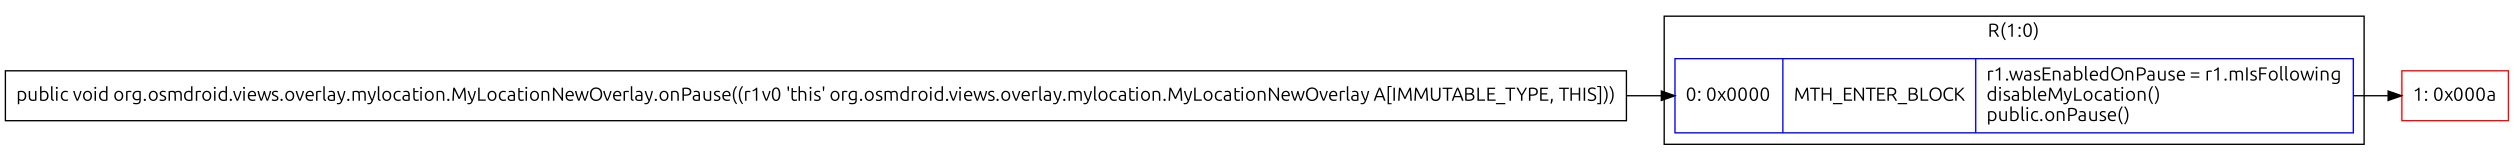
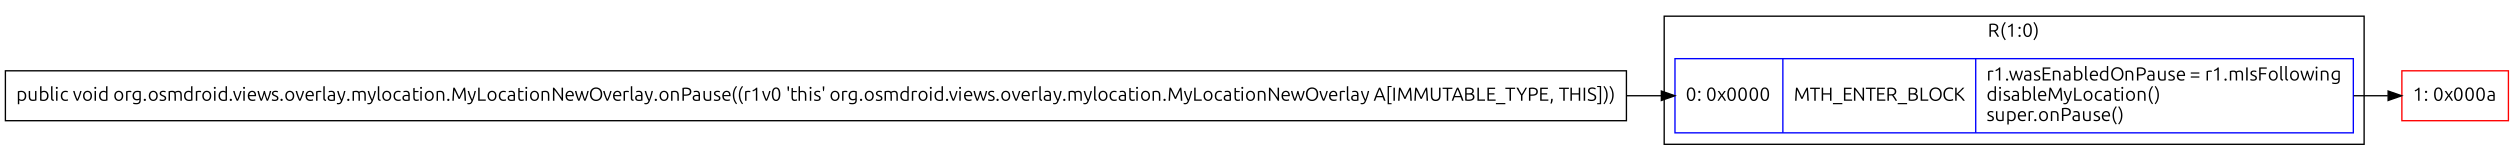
(2059, 115) -> (2056, 115)
